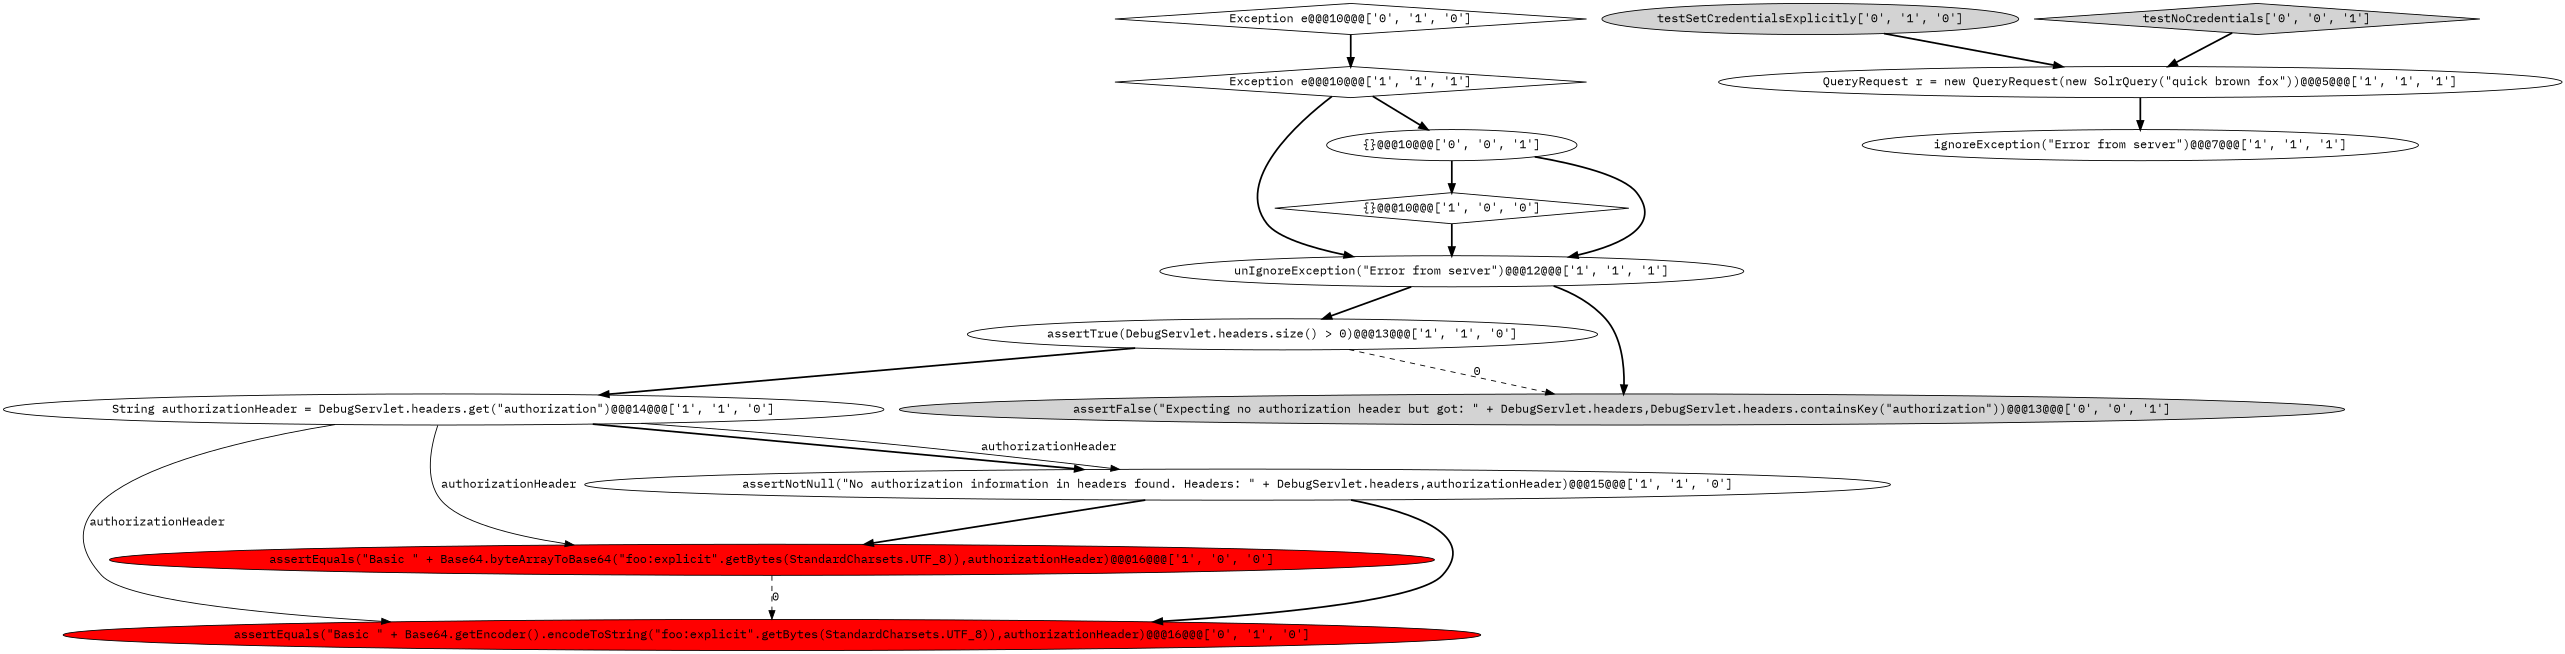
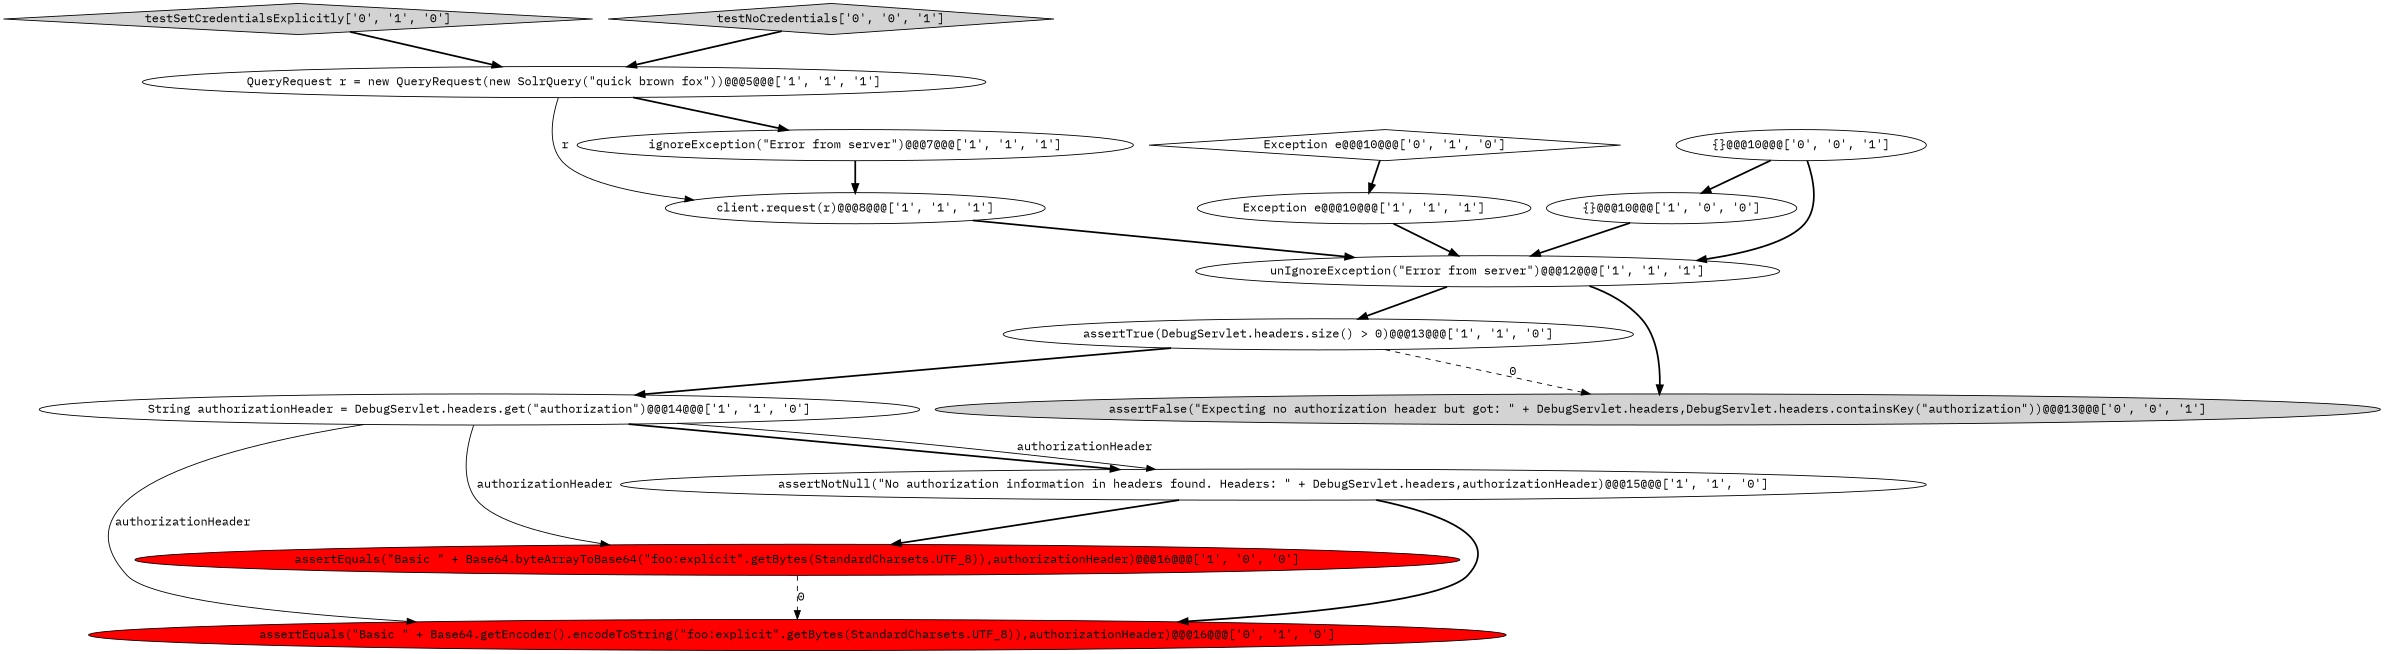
(1810, 19) -> (298, 19)
(1351, 82) -> (1364, 208)
(1396, 111) -> none
none -> (855, 208)
(1452, 208) -> (1672, 208)
